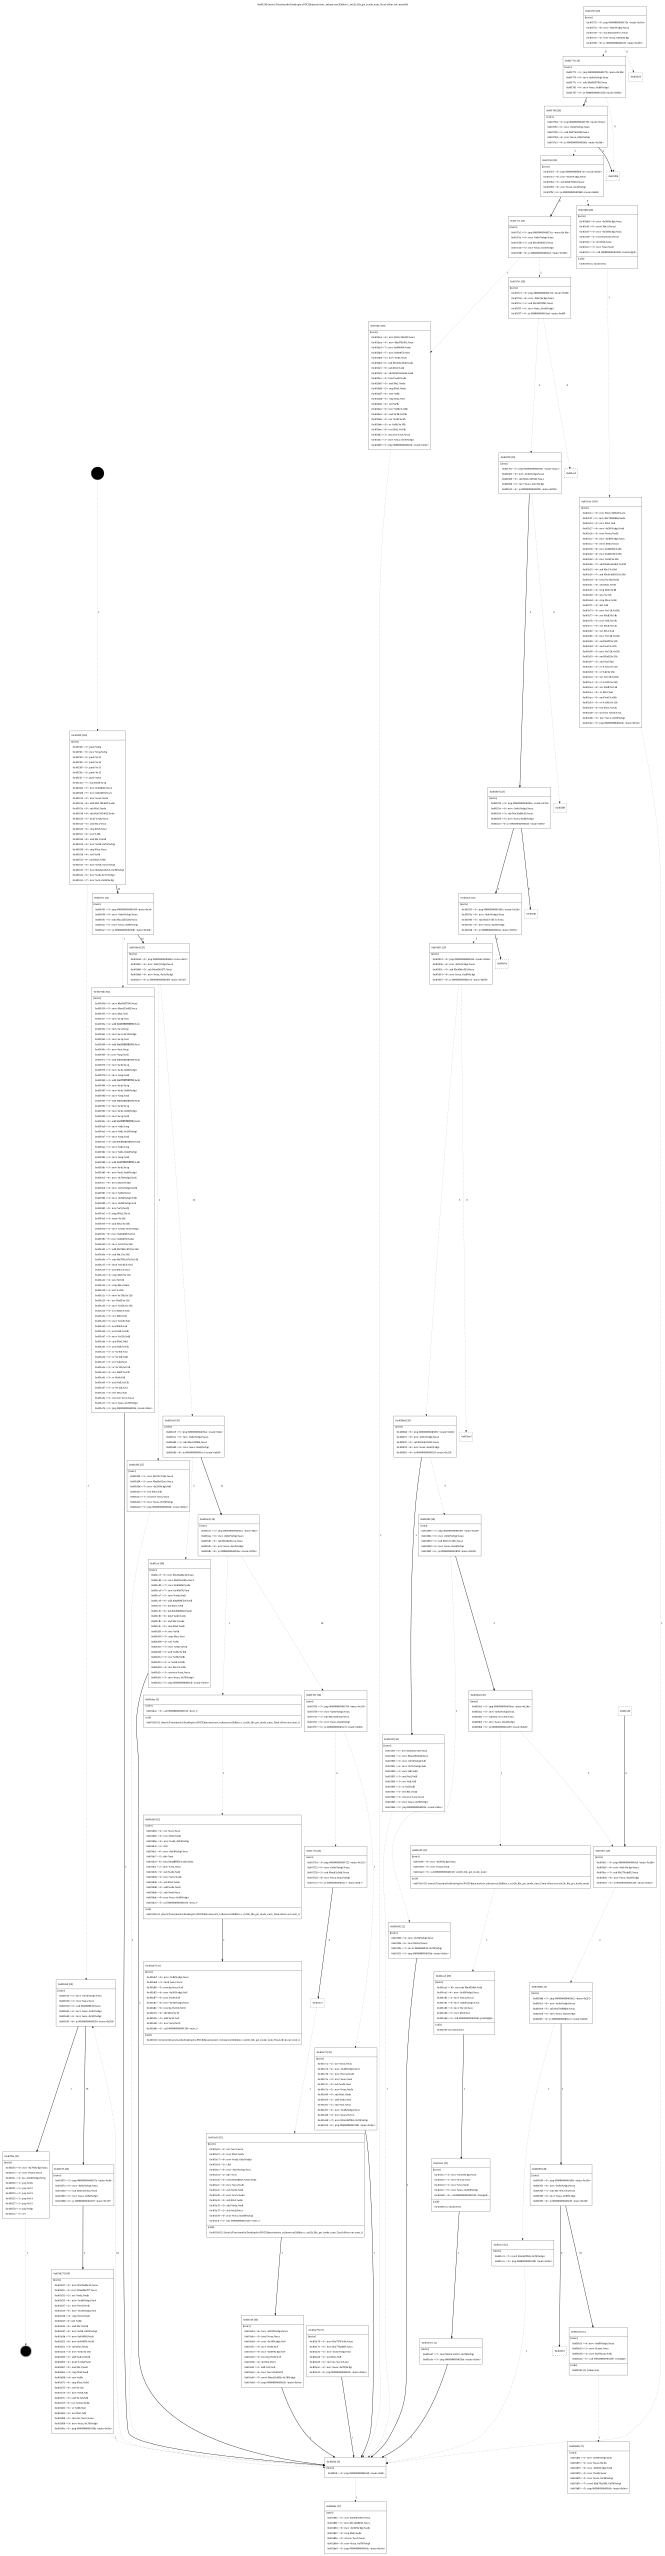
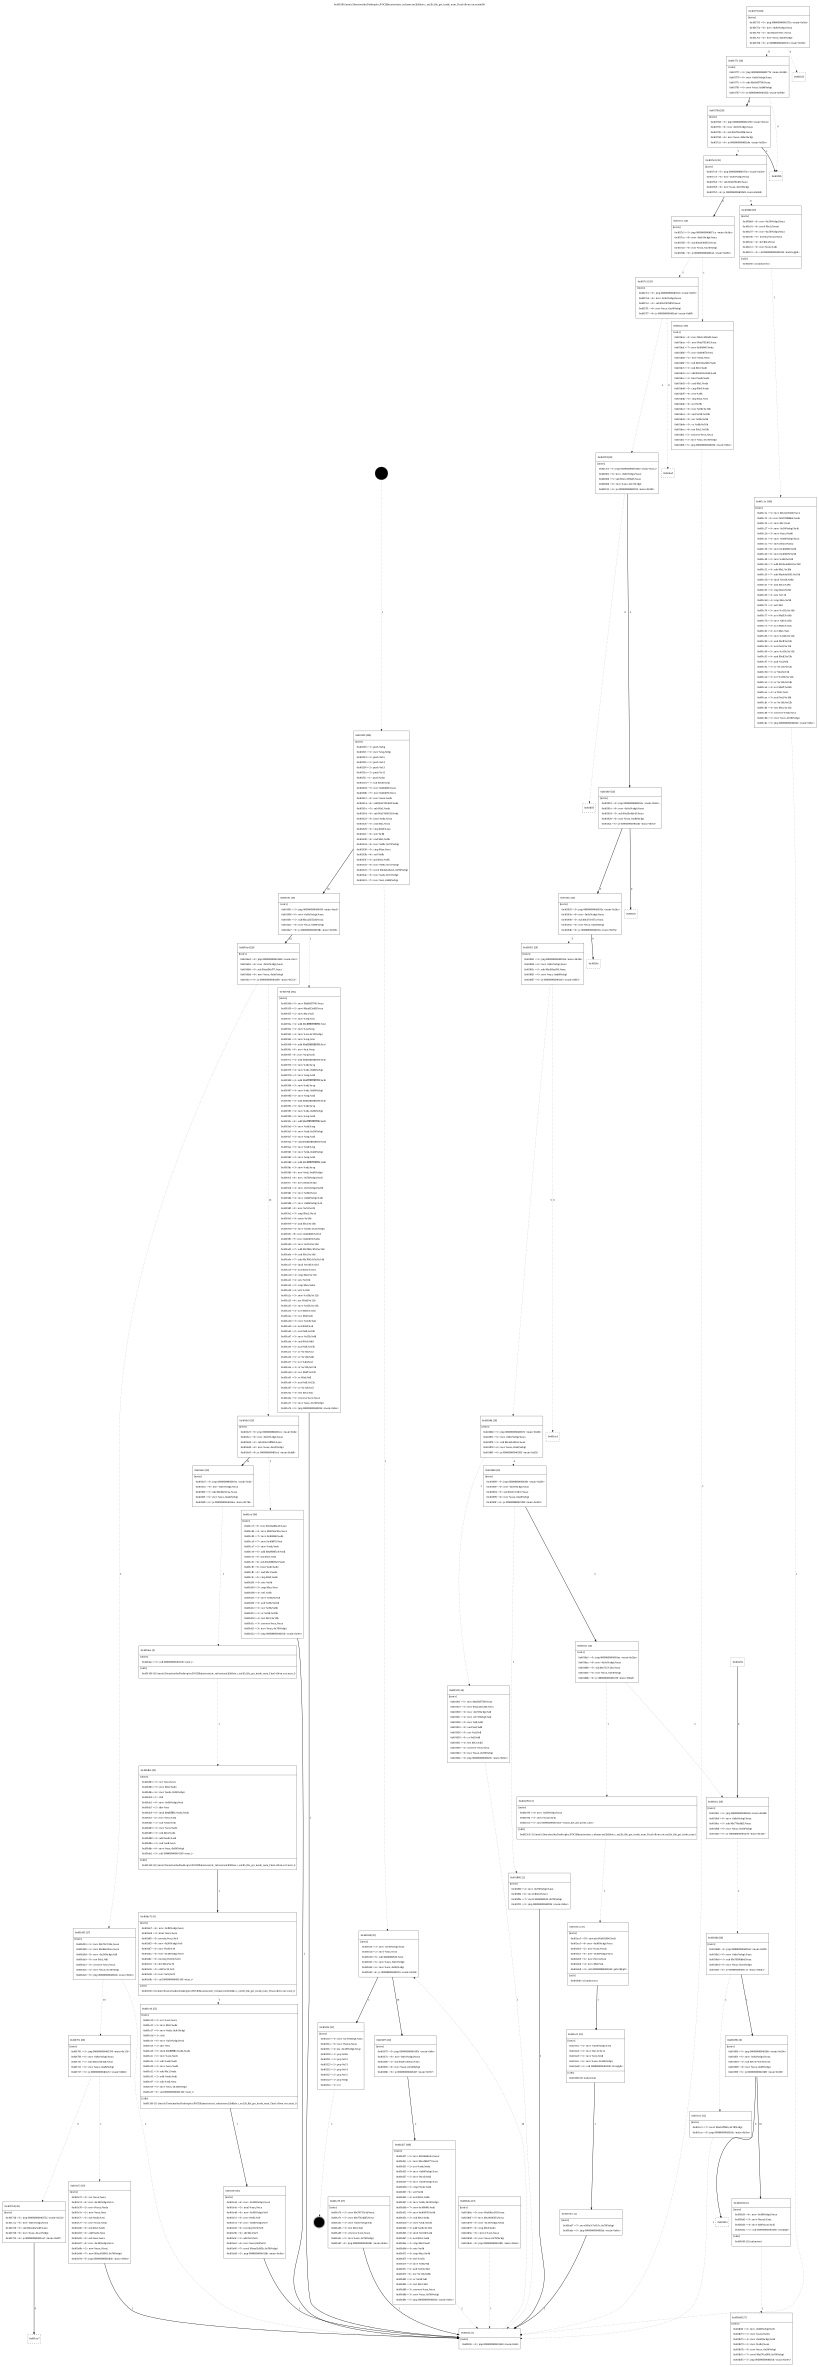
(411, 1595) -> (459, 1569)
(282, 1623) -> (102, 2007)
(306, 2070) -> (218, 1999)
(355, 2489) -> (490, 2287)
